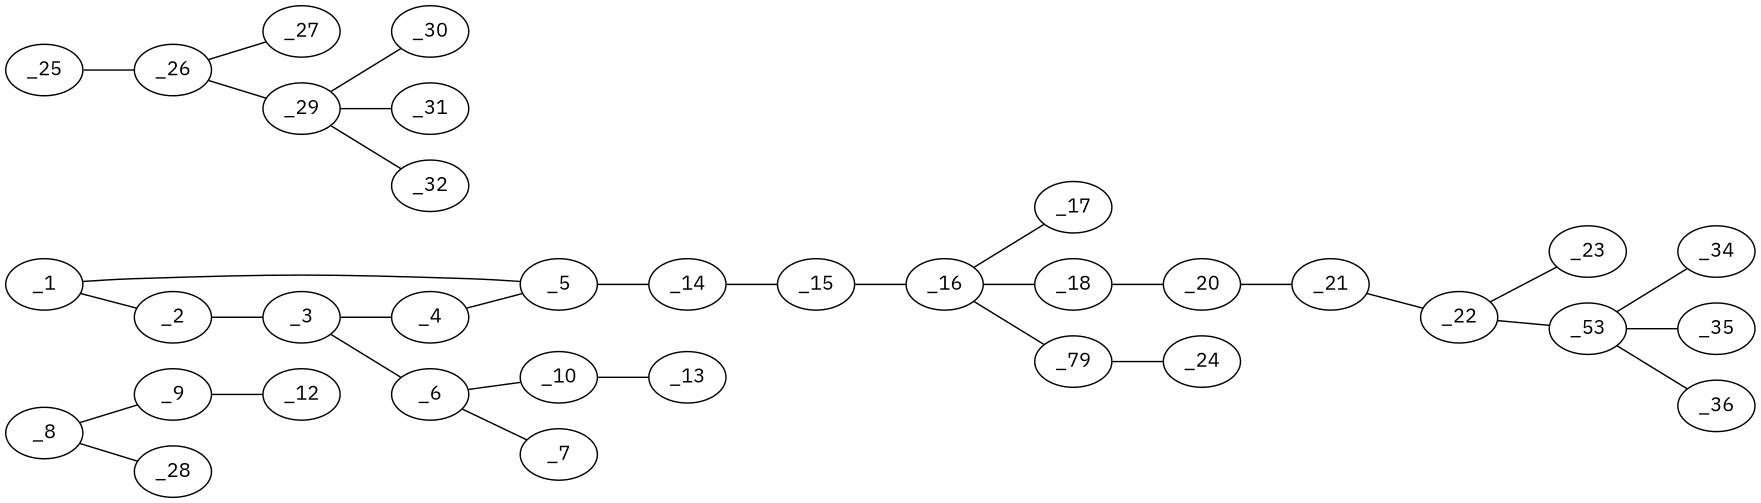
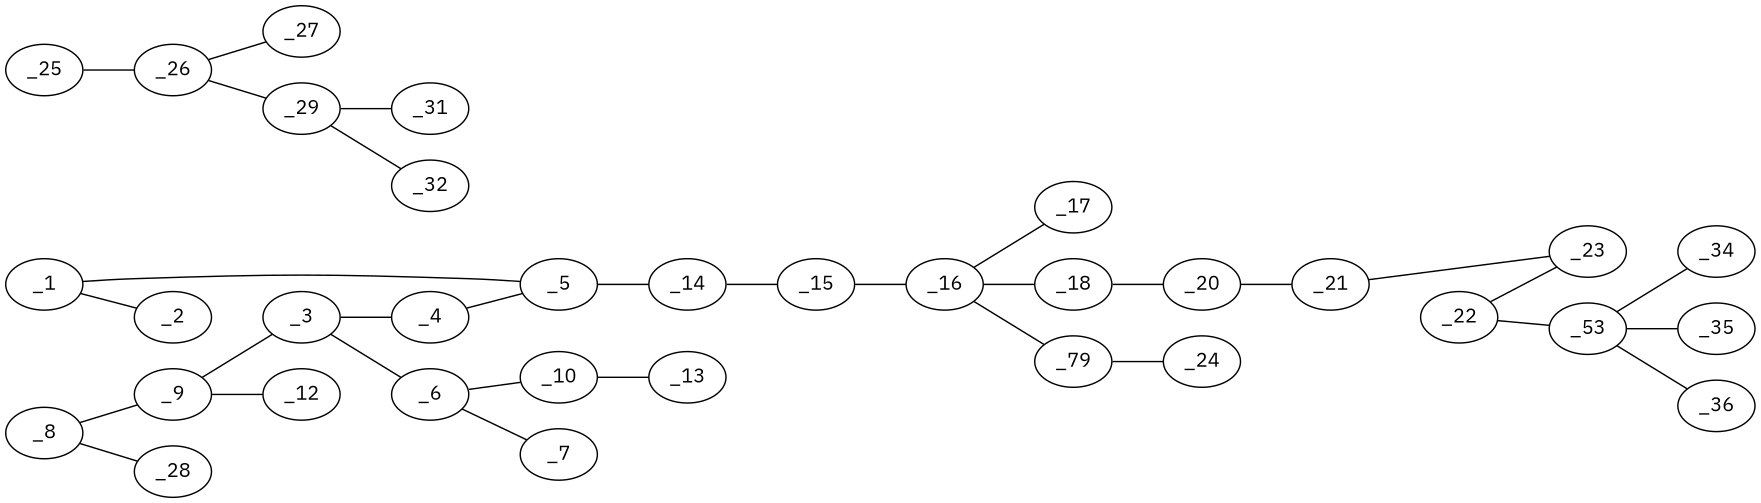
(430, 31) -> none
(1395, 301) -> (1459, 268)
(237, 317) -> (237, 356)
